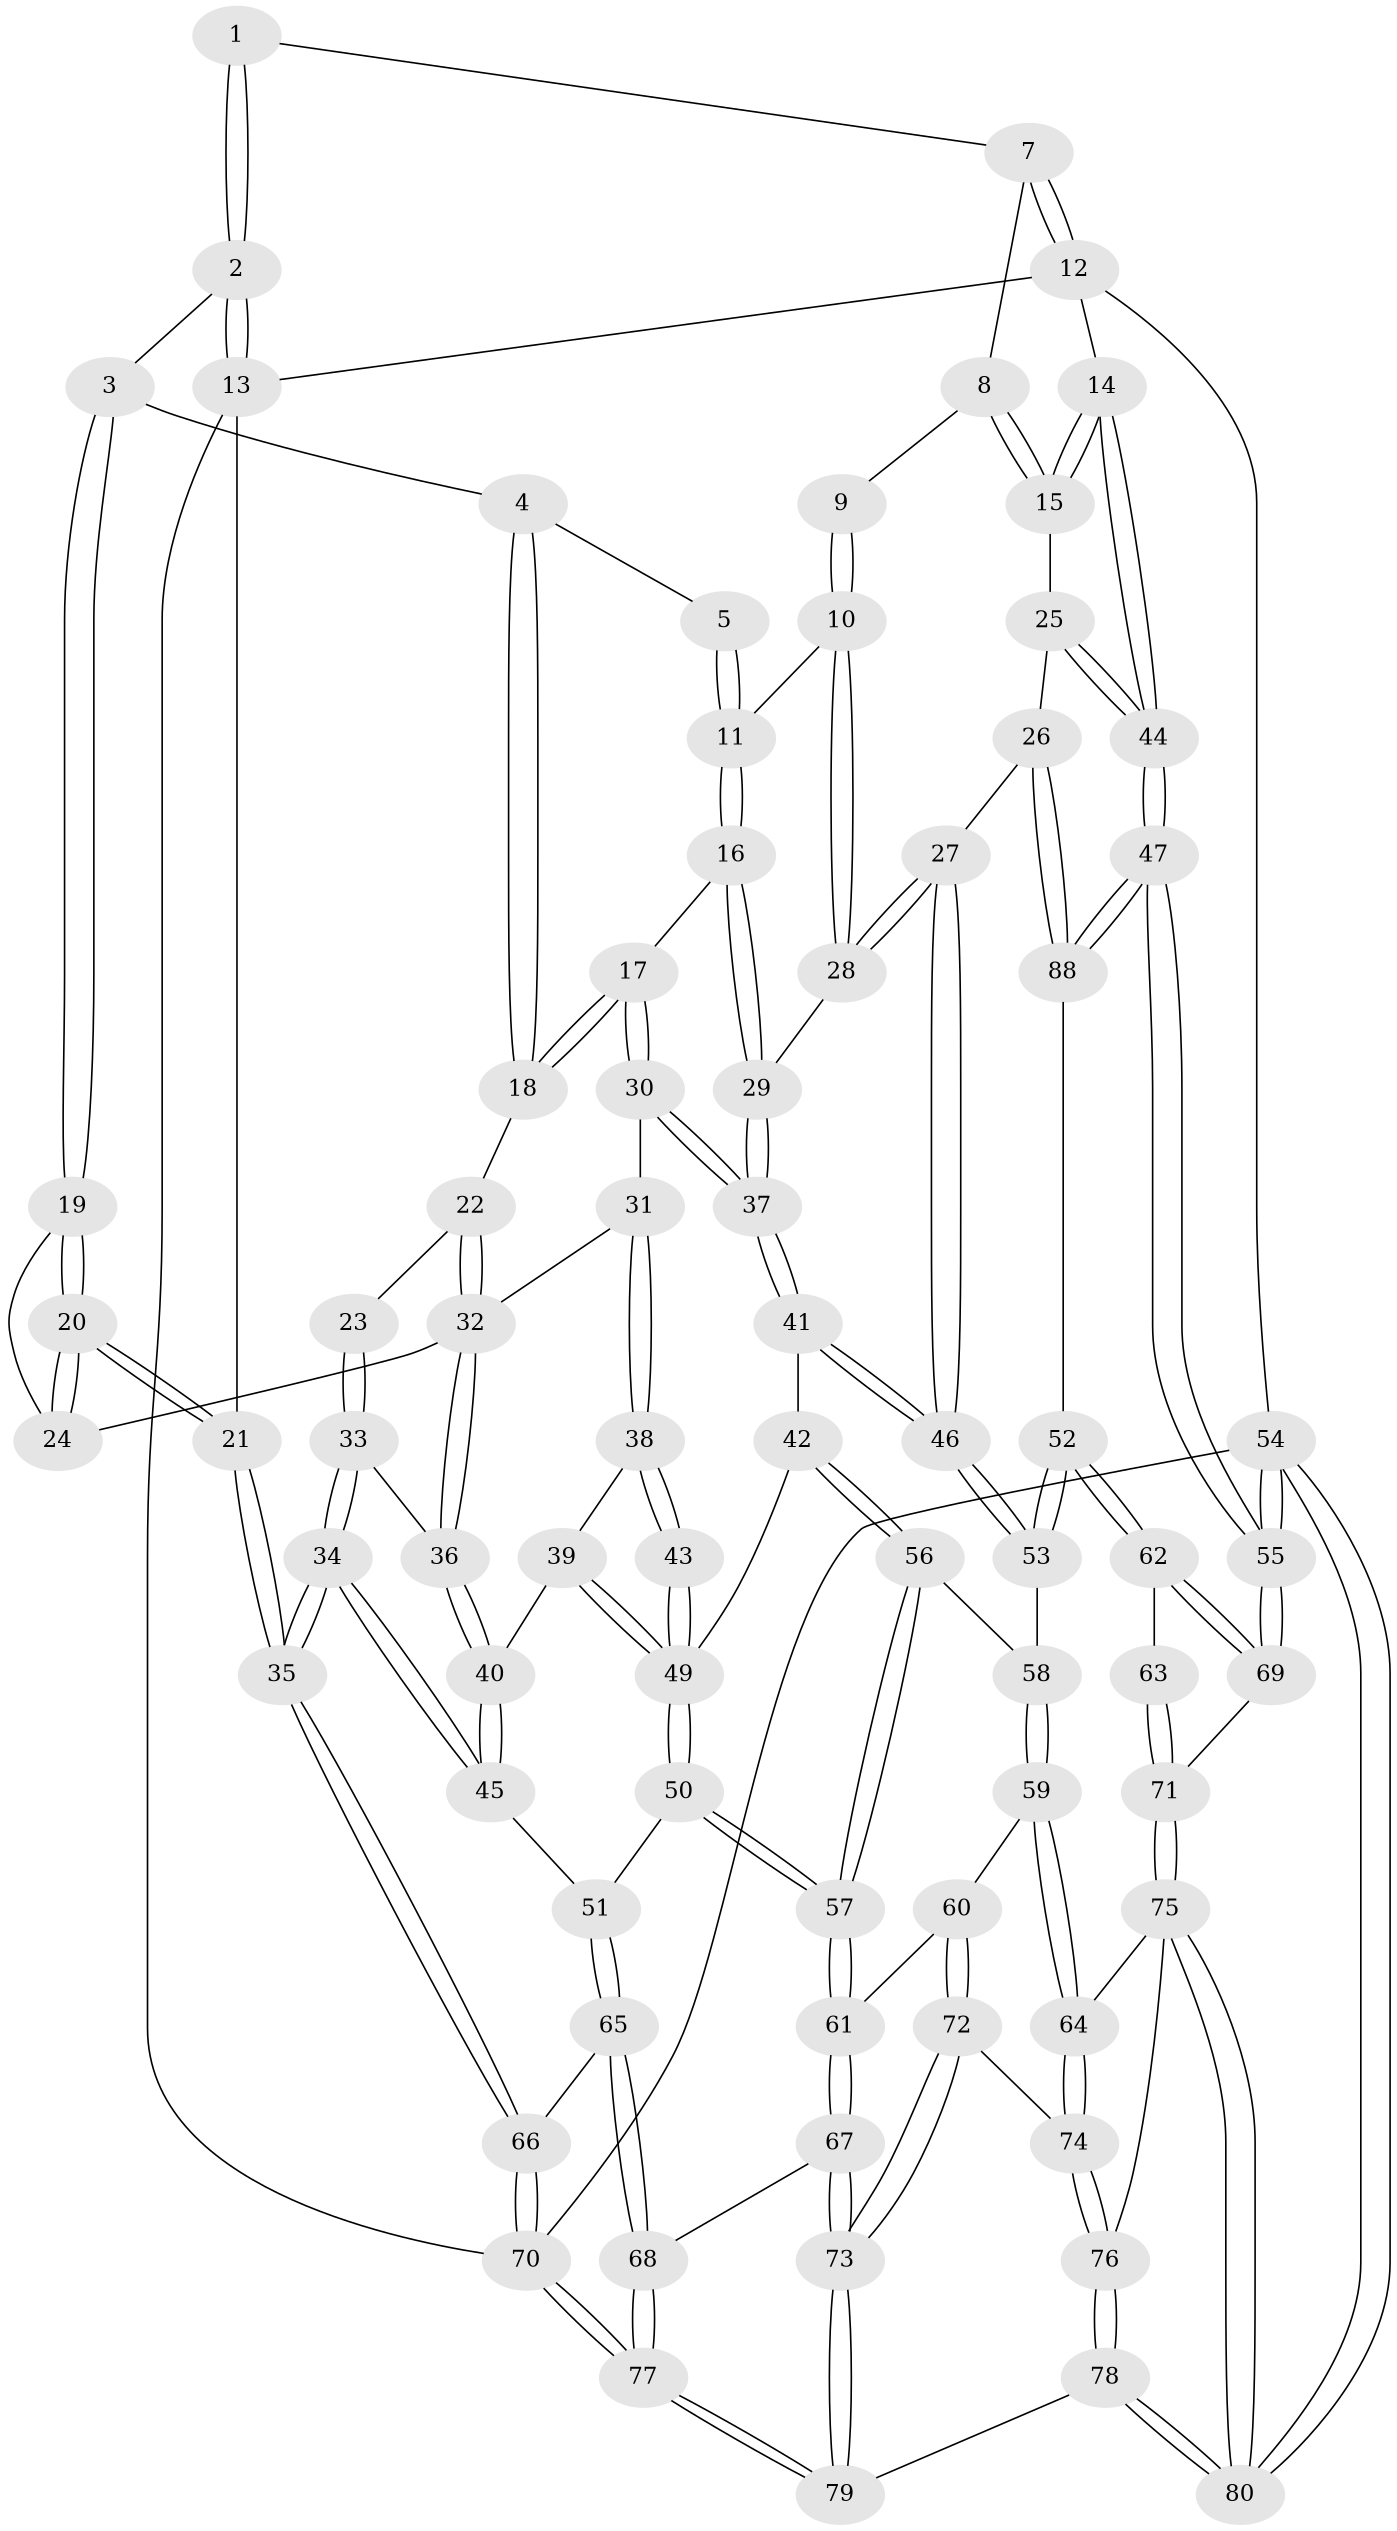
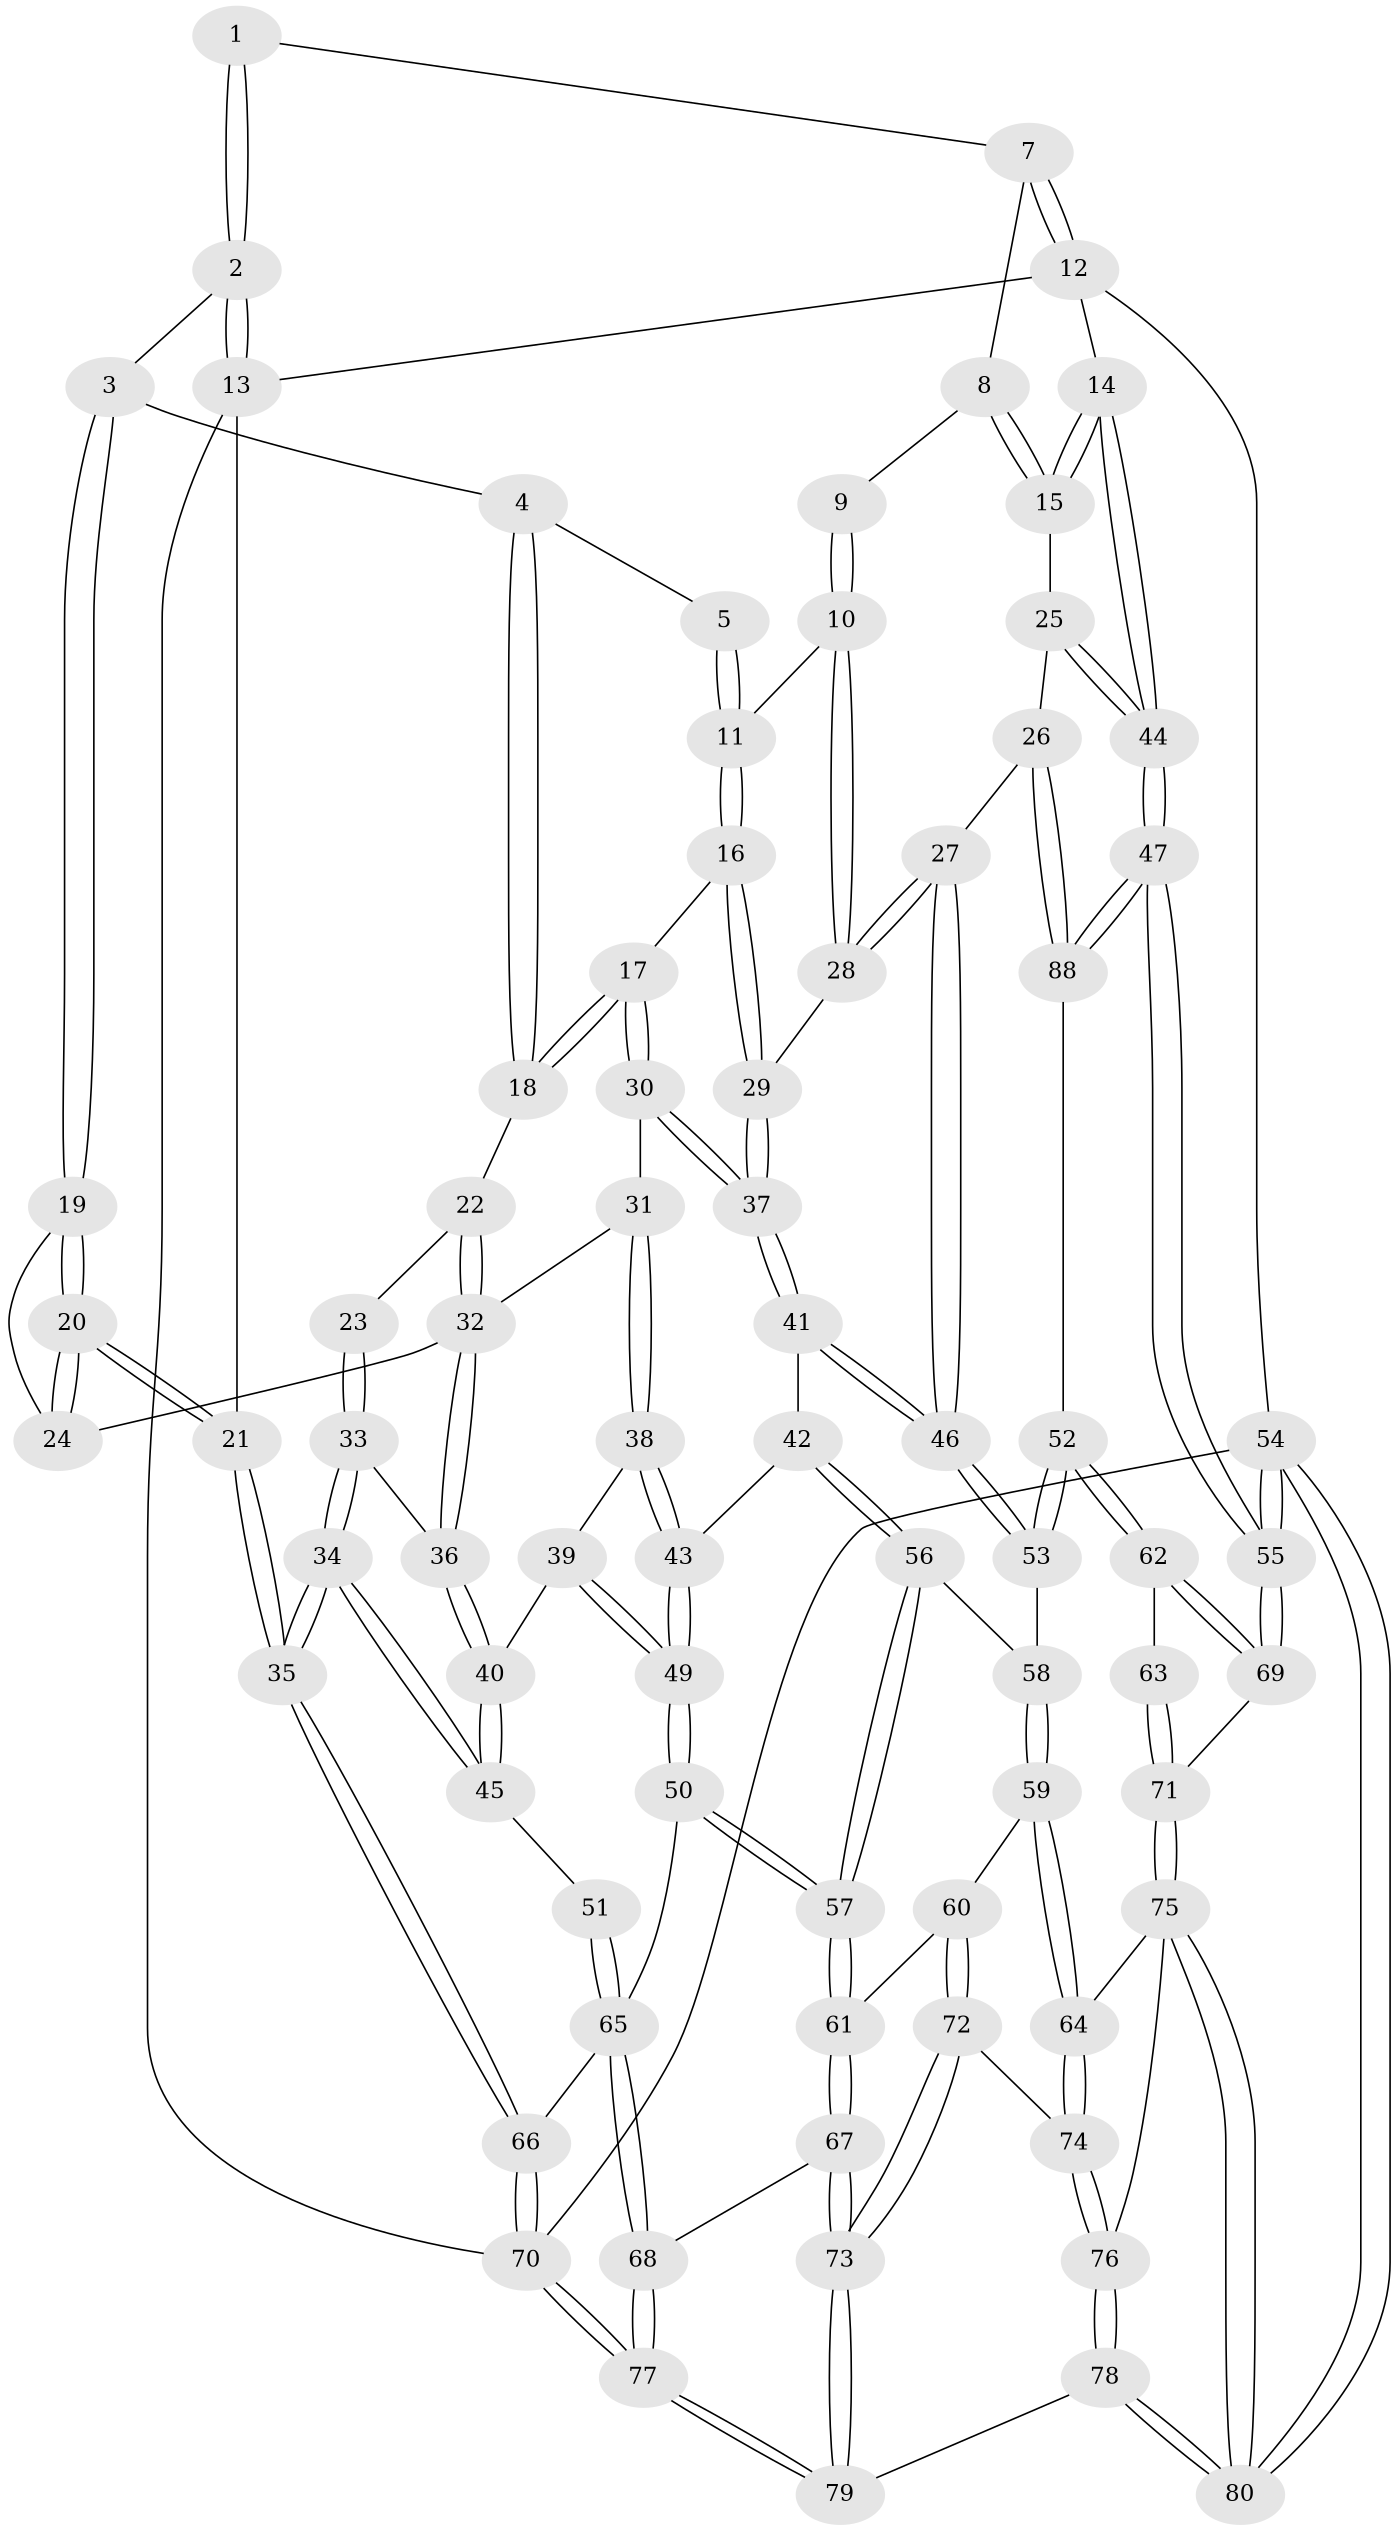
(750, 1563) -> (739, 1500)
(638, 1851) -> (662, 1913)
